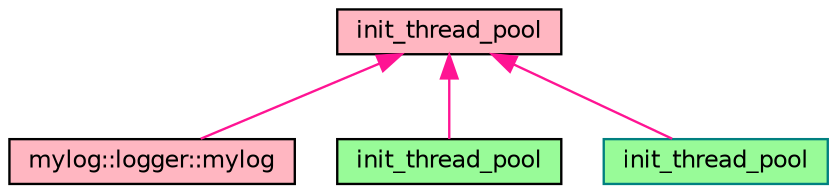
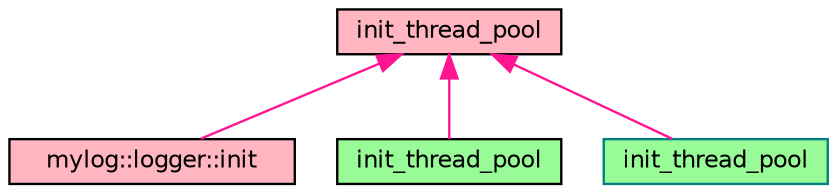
(152, 162) -> (152, 162)
